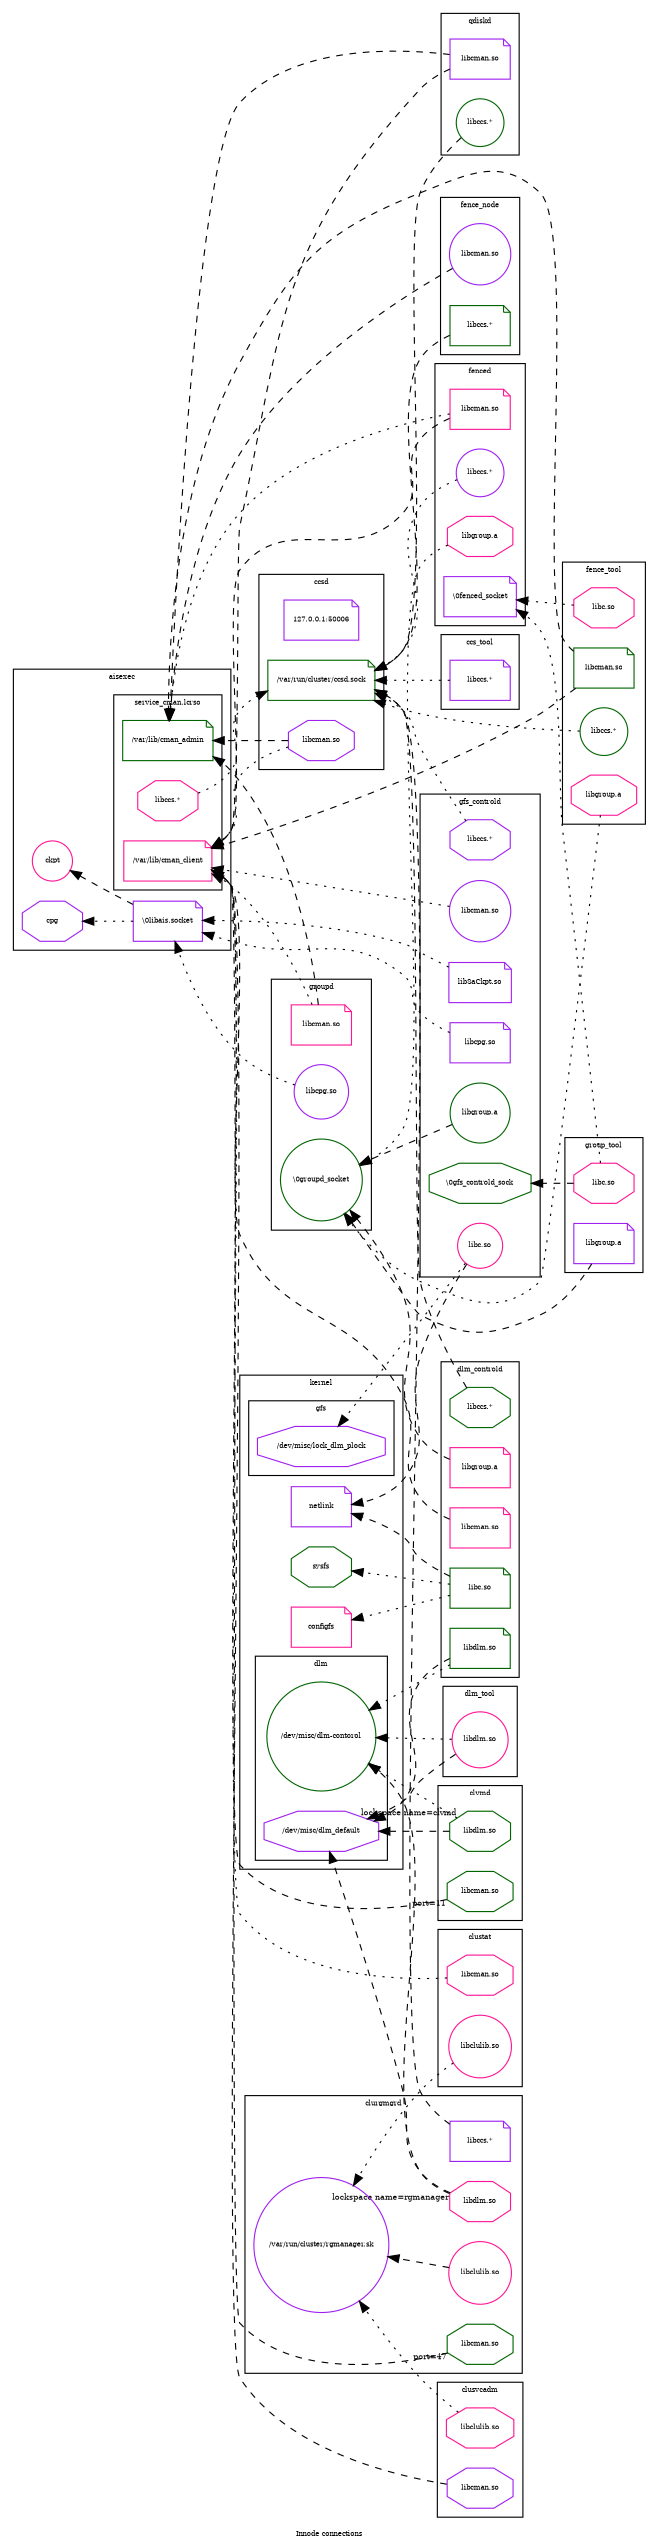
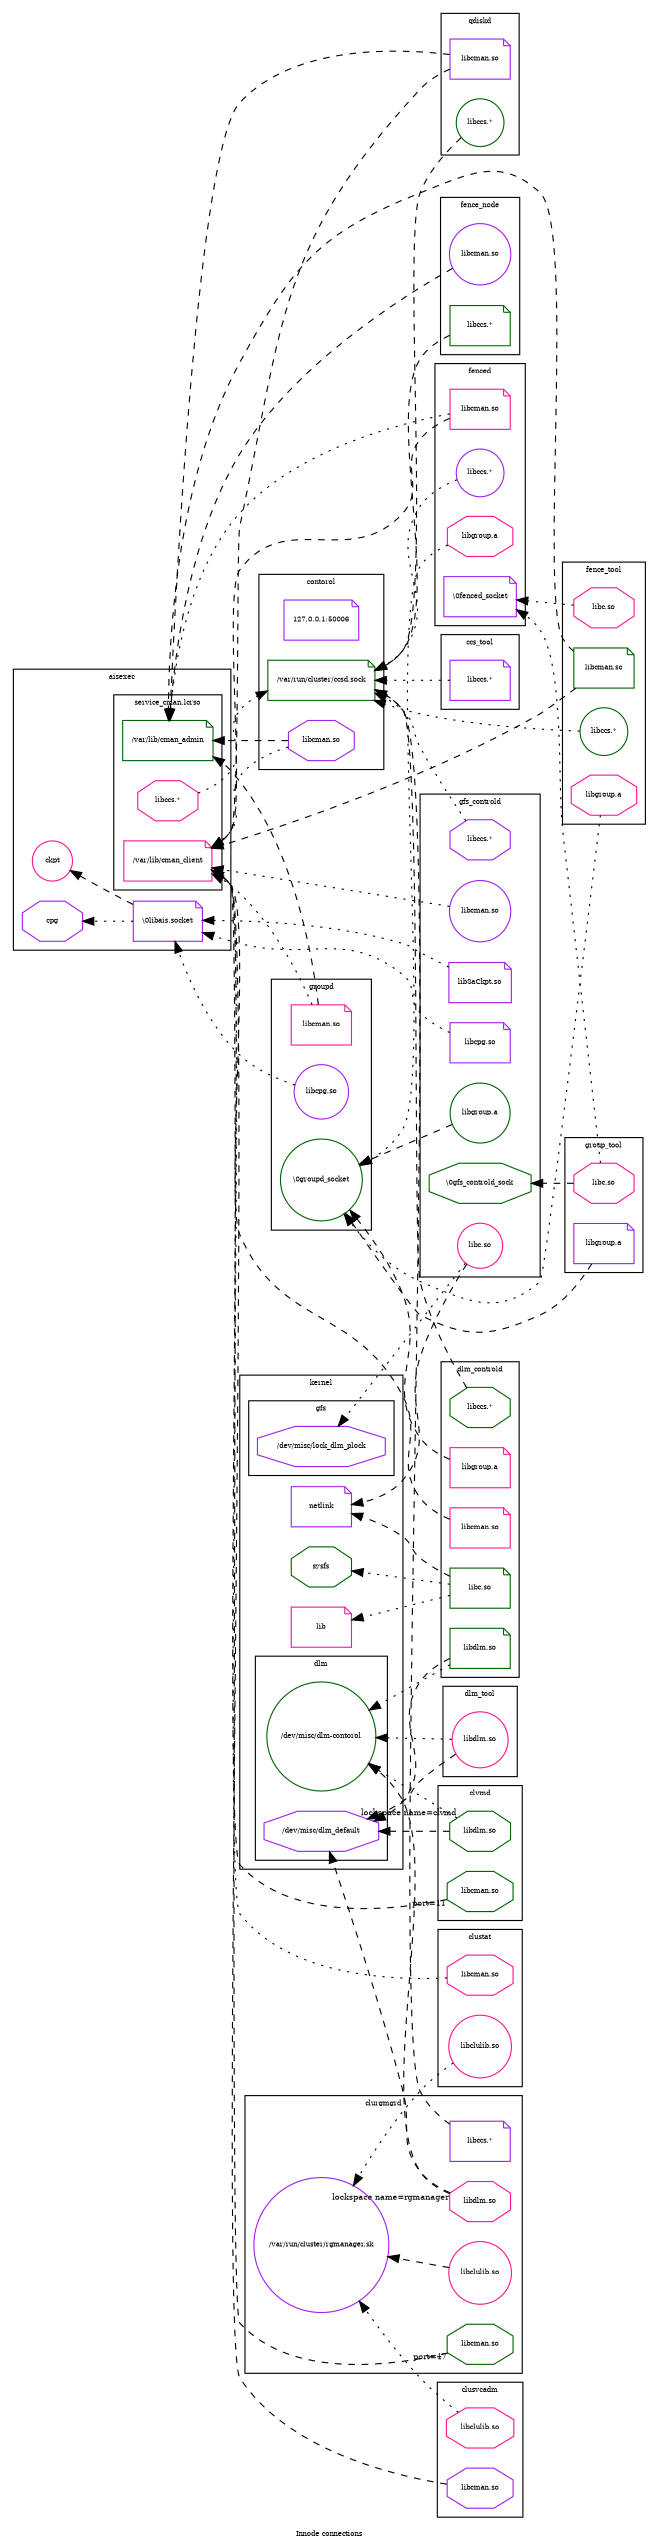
(321, 583) -> (321, 583)
(321, 1627) -> (321, 1627)
